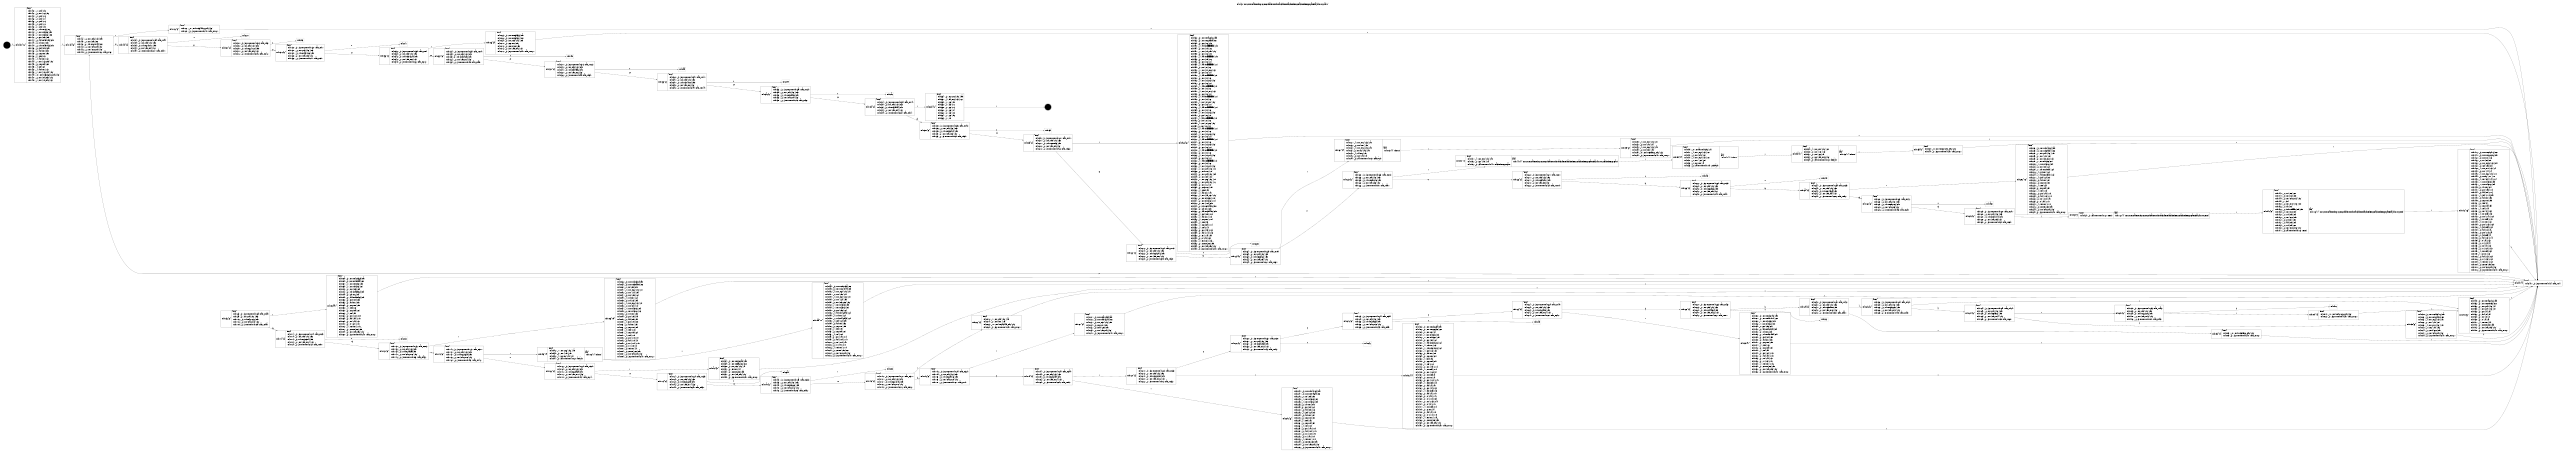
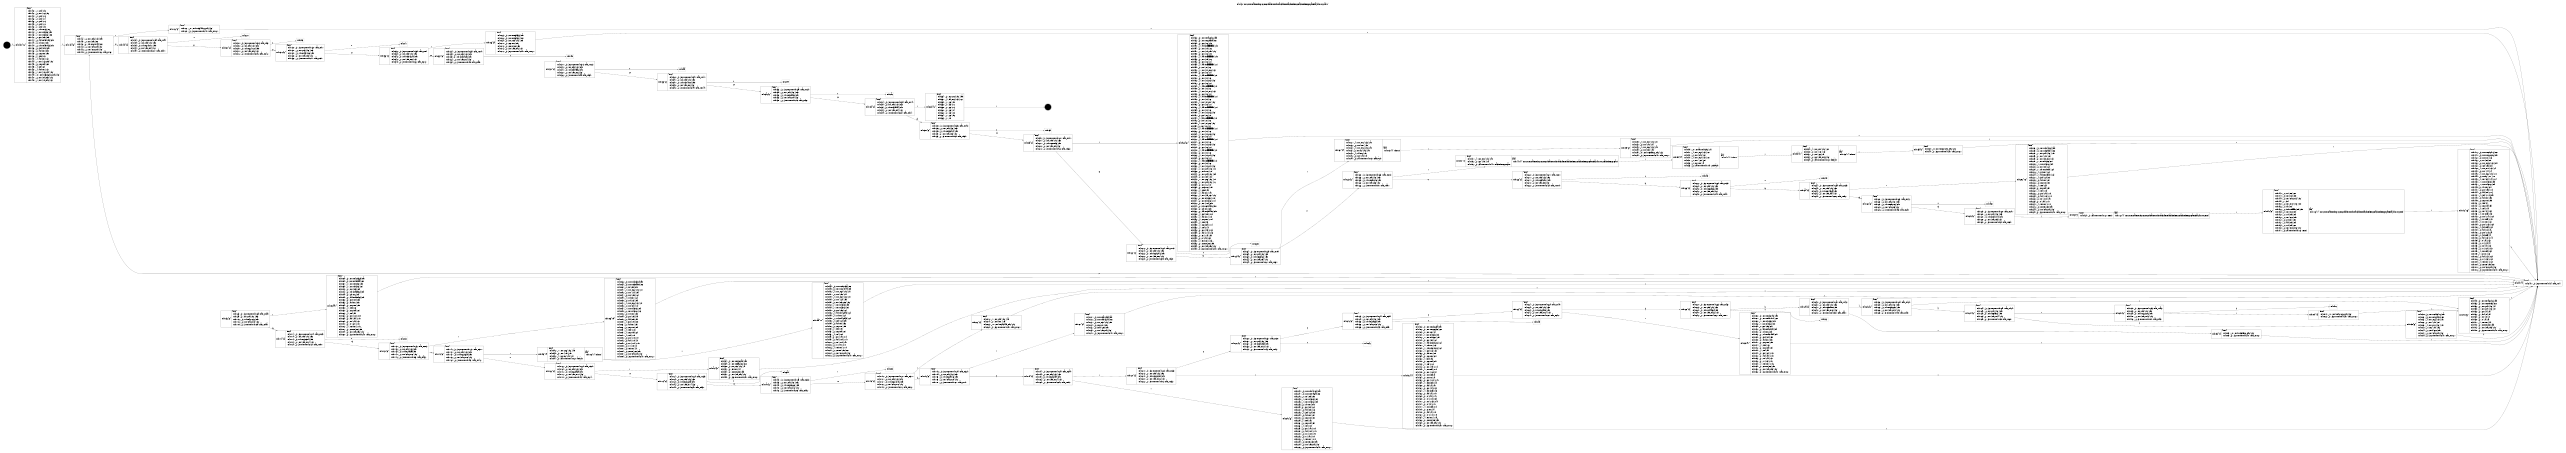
(514, 63) -> none
